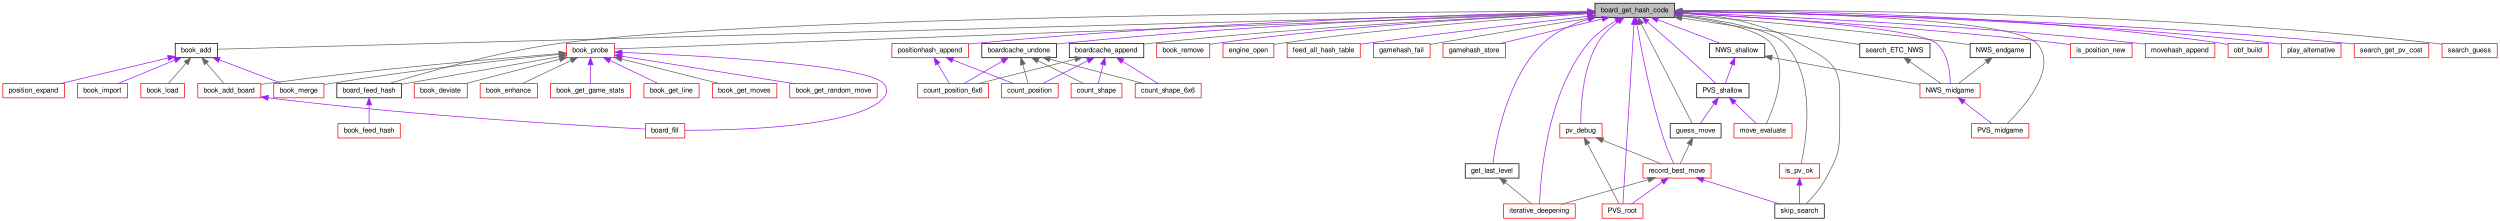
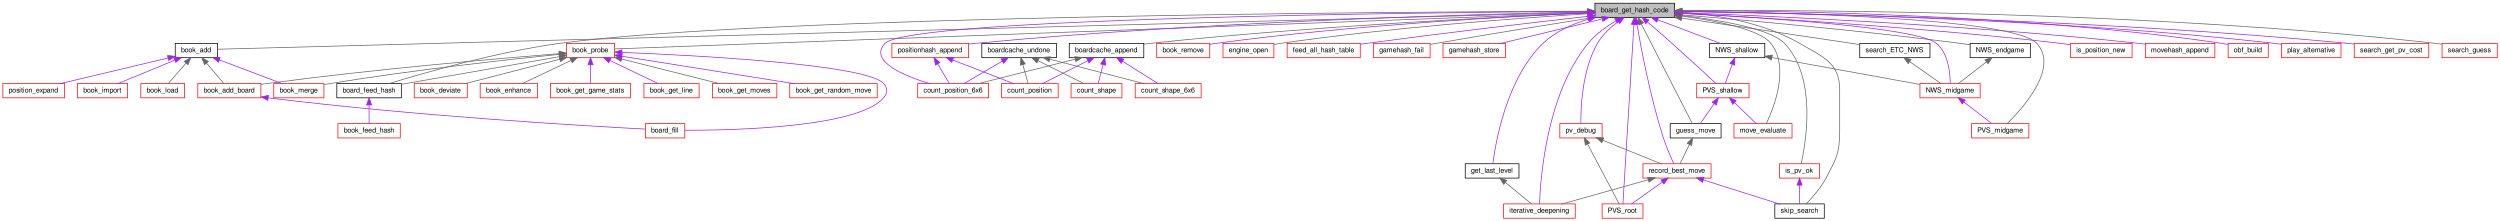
(1189, 32) -> (1200, 18)
(1723, 91) -> (1723, 91)
